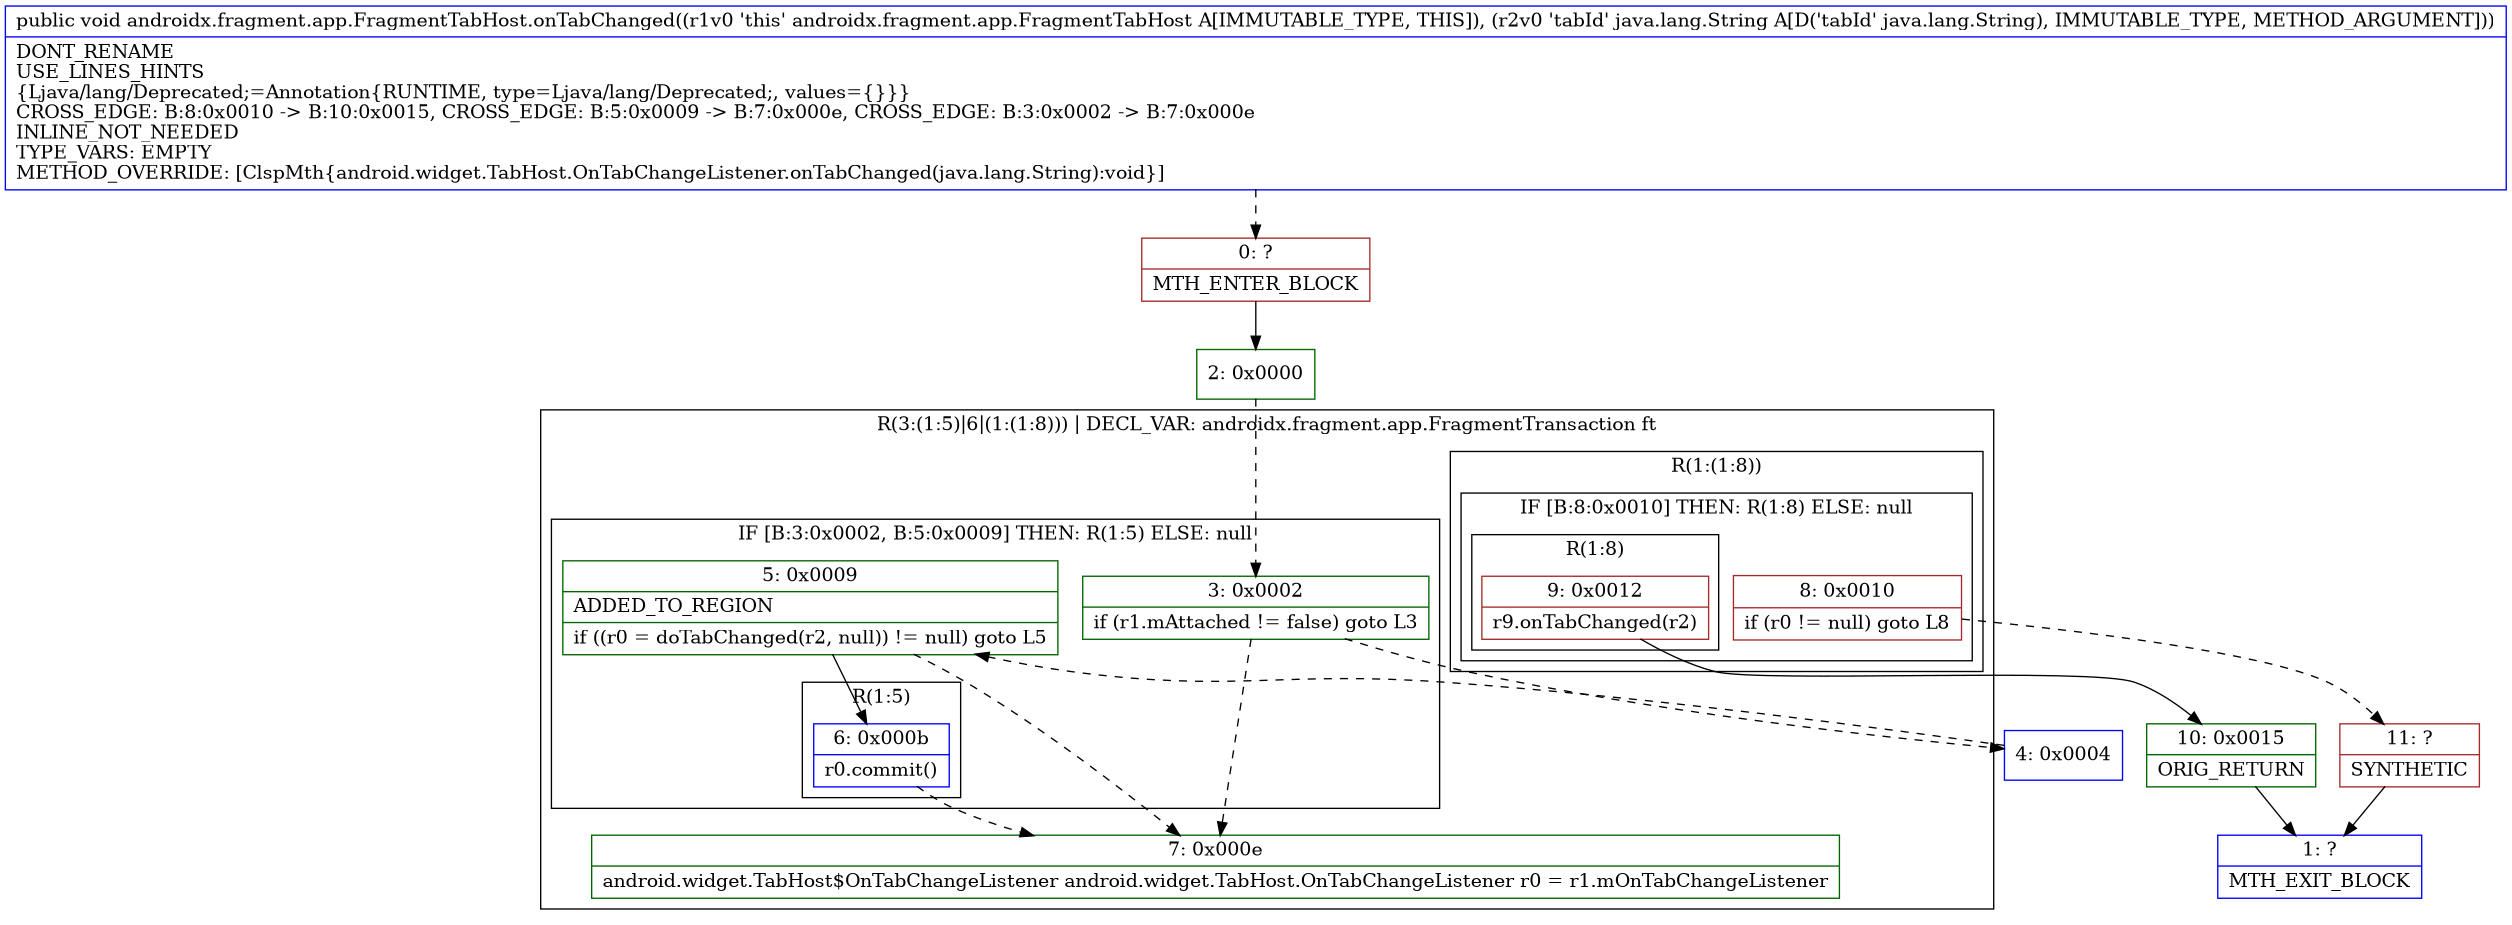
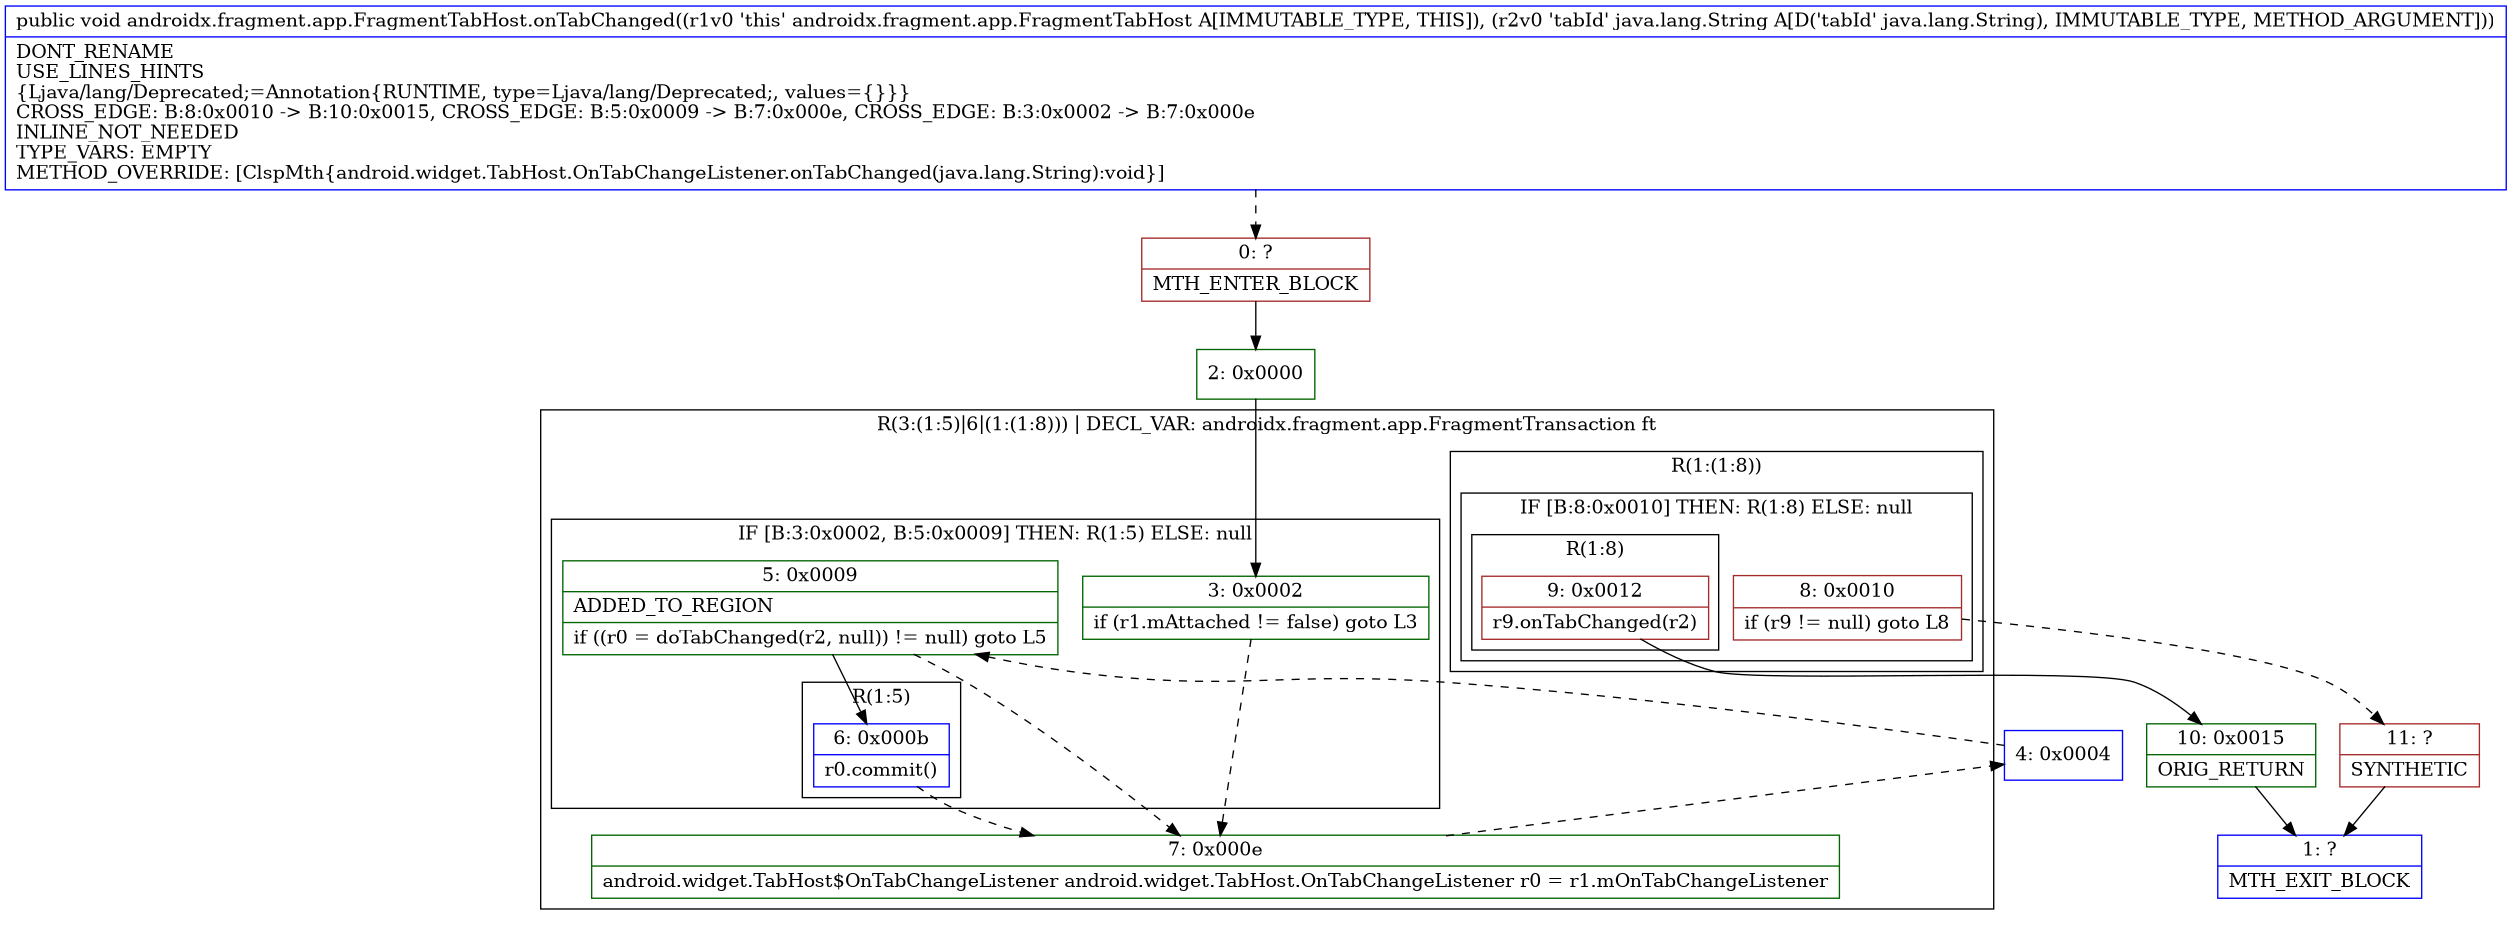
(1256, 481) -> (1256, 481)
(1847, 623) -> (1847, 623)
(1665, 707) -> (1718, 801)
